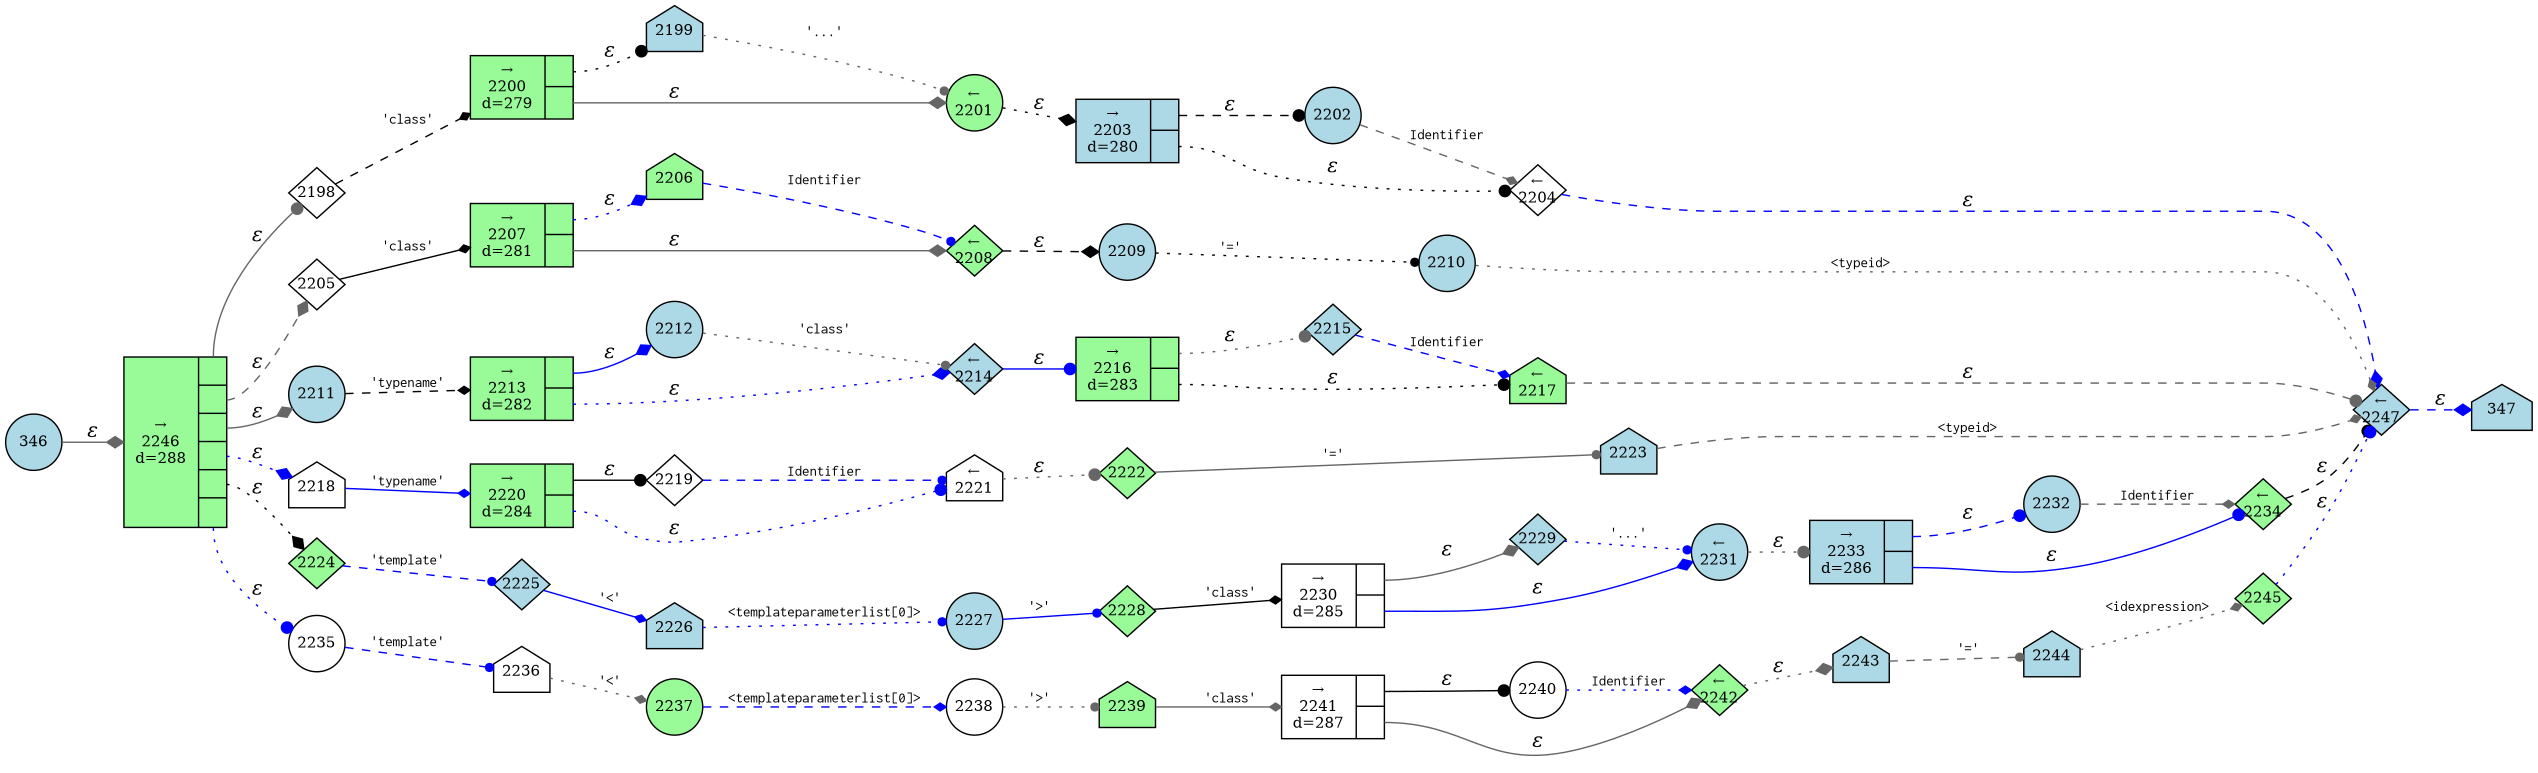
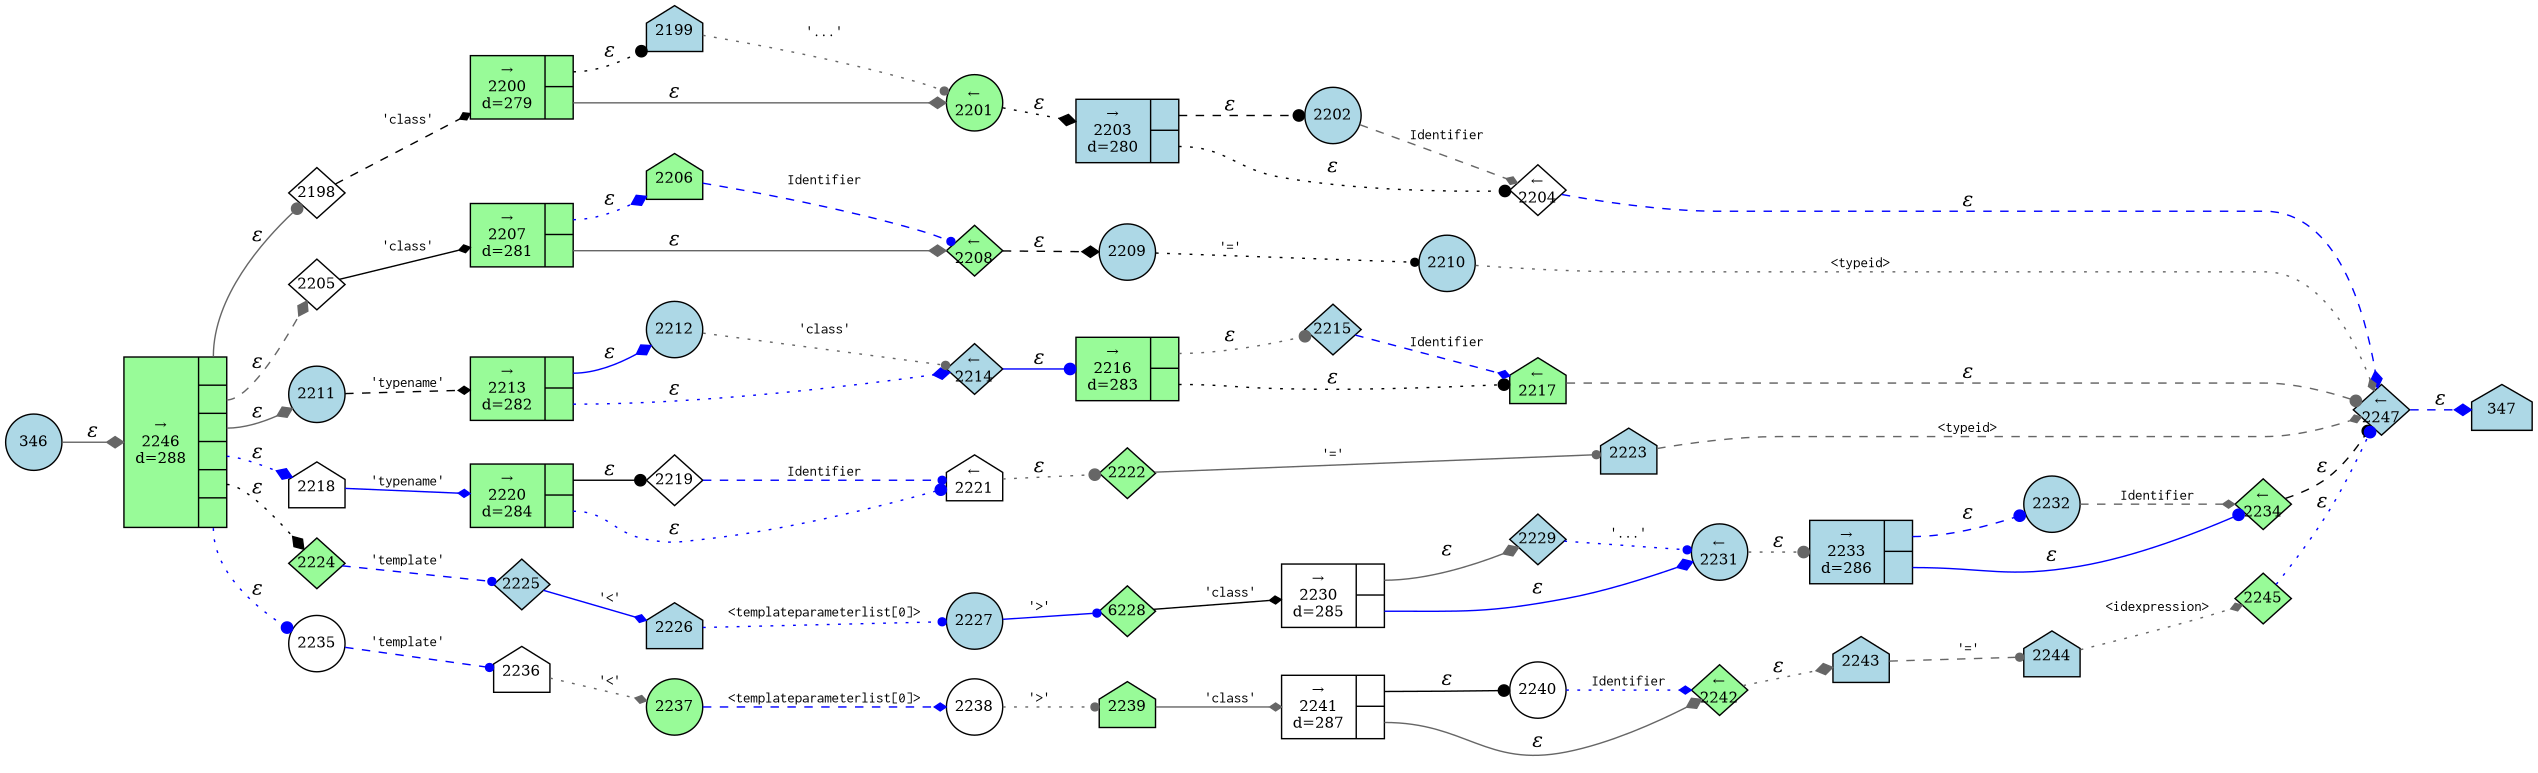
(1127, 611) -> (1127, 611)
